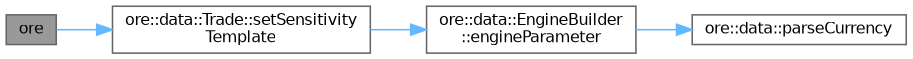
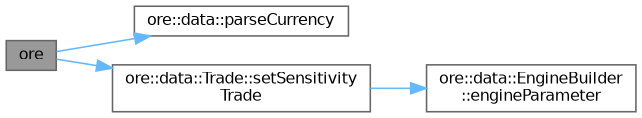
(241, 30) -> (241, 88)
(656, 30) -> (96, 45)
